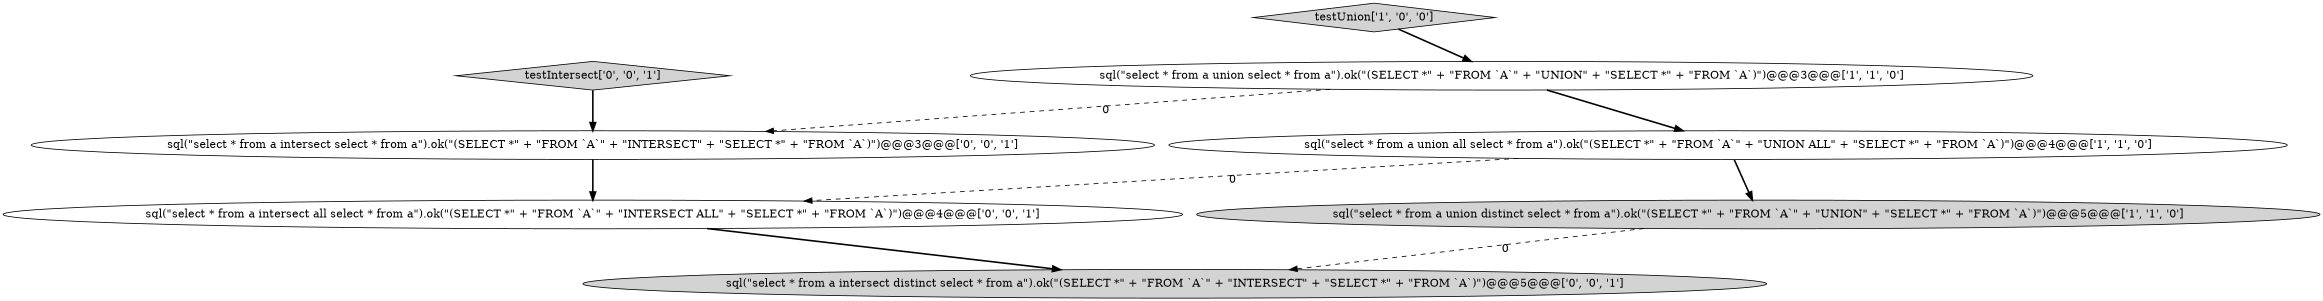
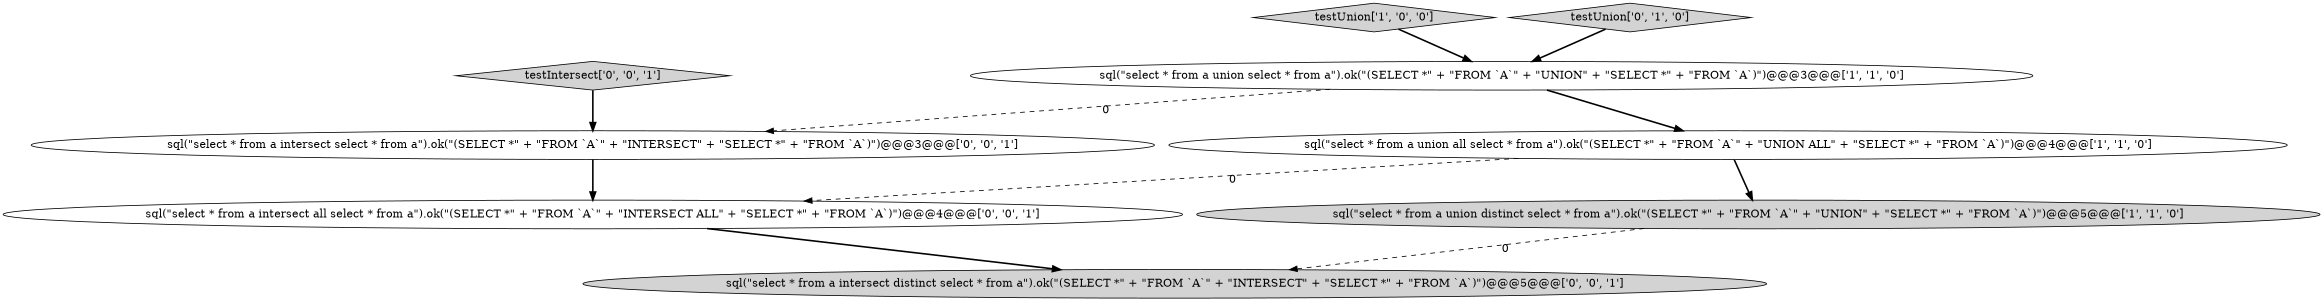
none -> (1630, 18)
